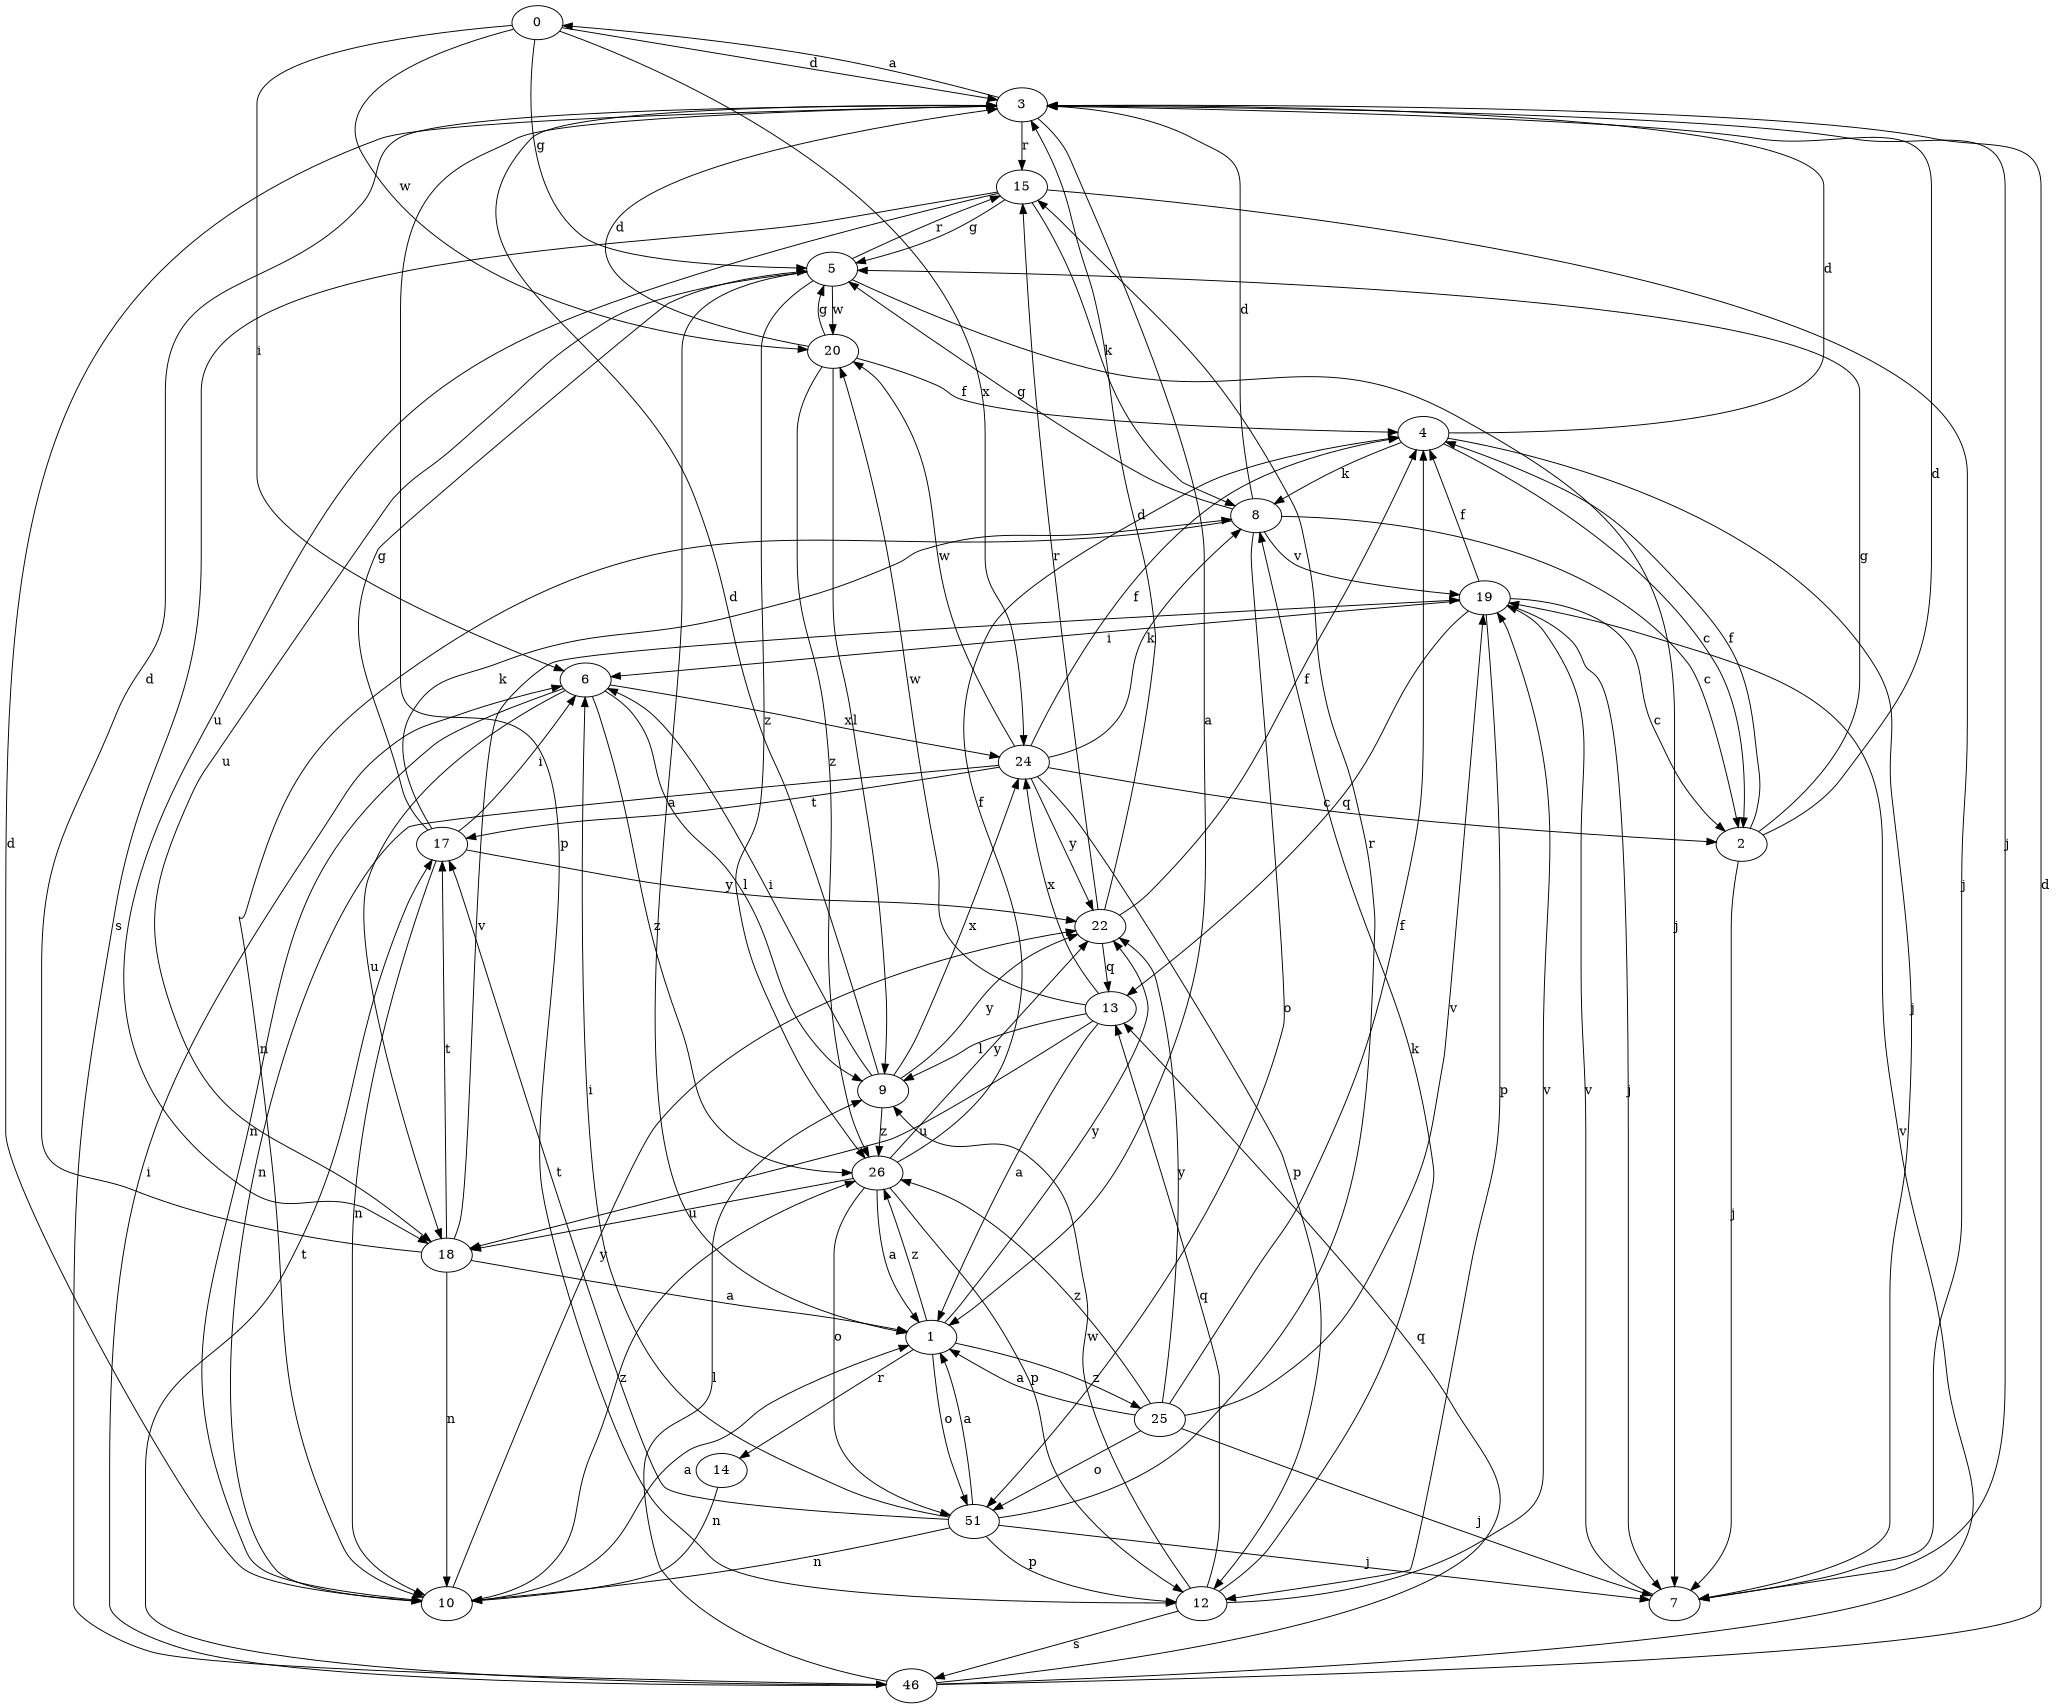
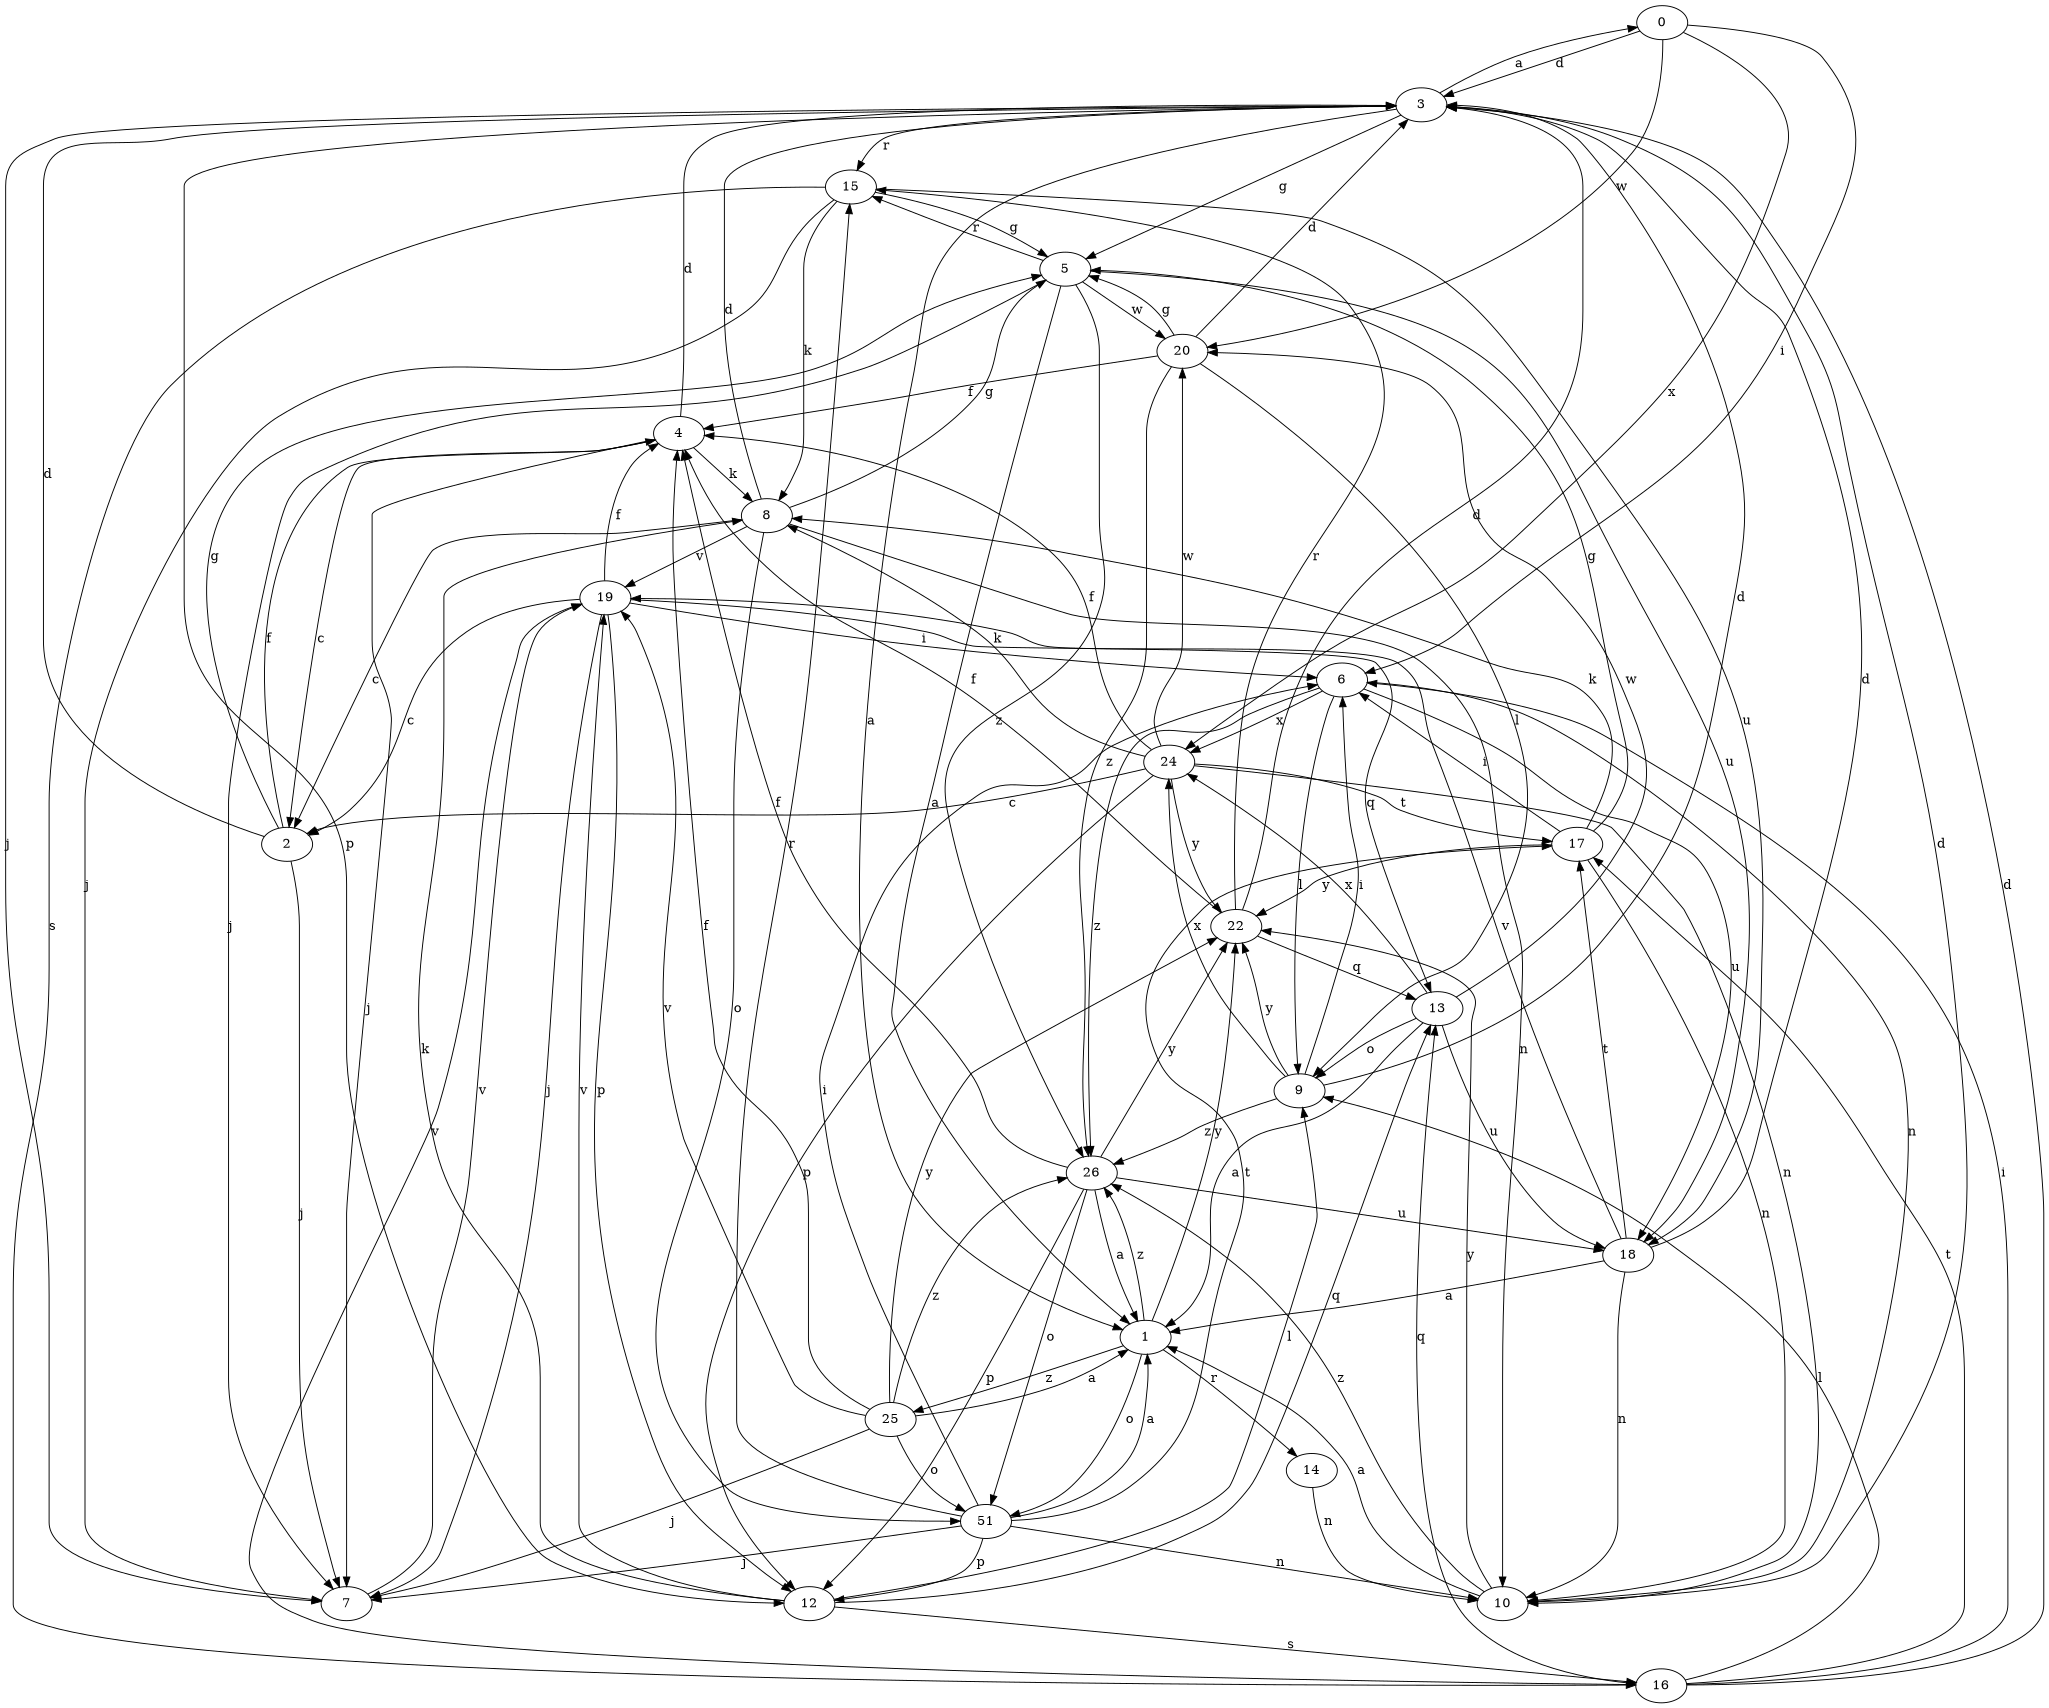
(586, 238) -> (1248, 185)
(981, 1050) -> (1371, 1050)
(1093, 1337) -> (1290, 1337)
(911, 1686) -> (1661, 1686)
